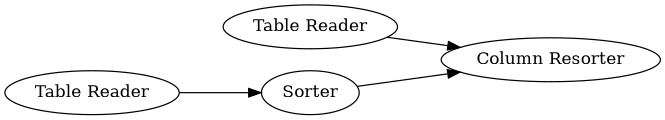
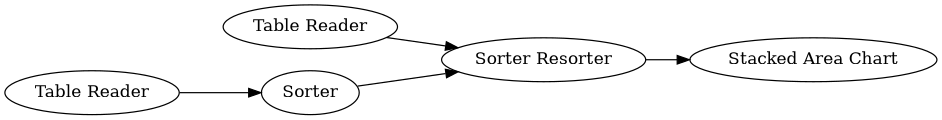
(551, 60) -> (544, 60)
none -> (813, 60)
